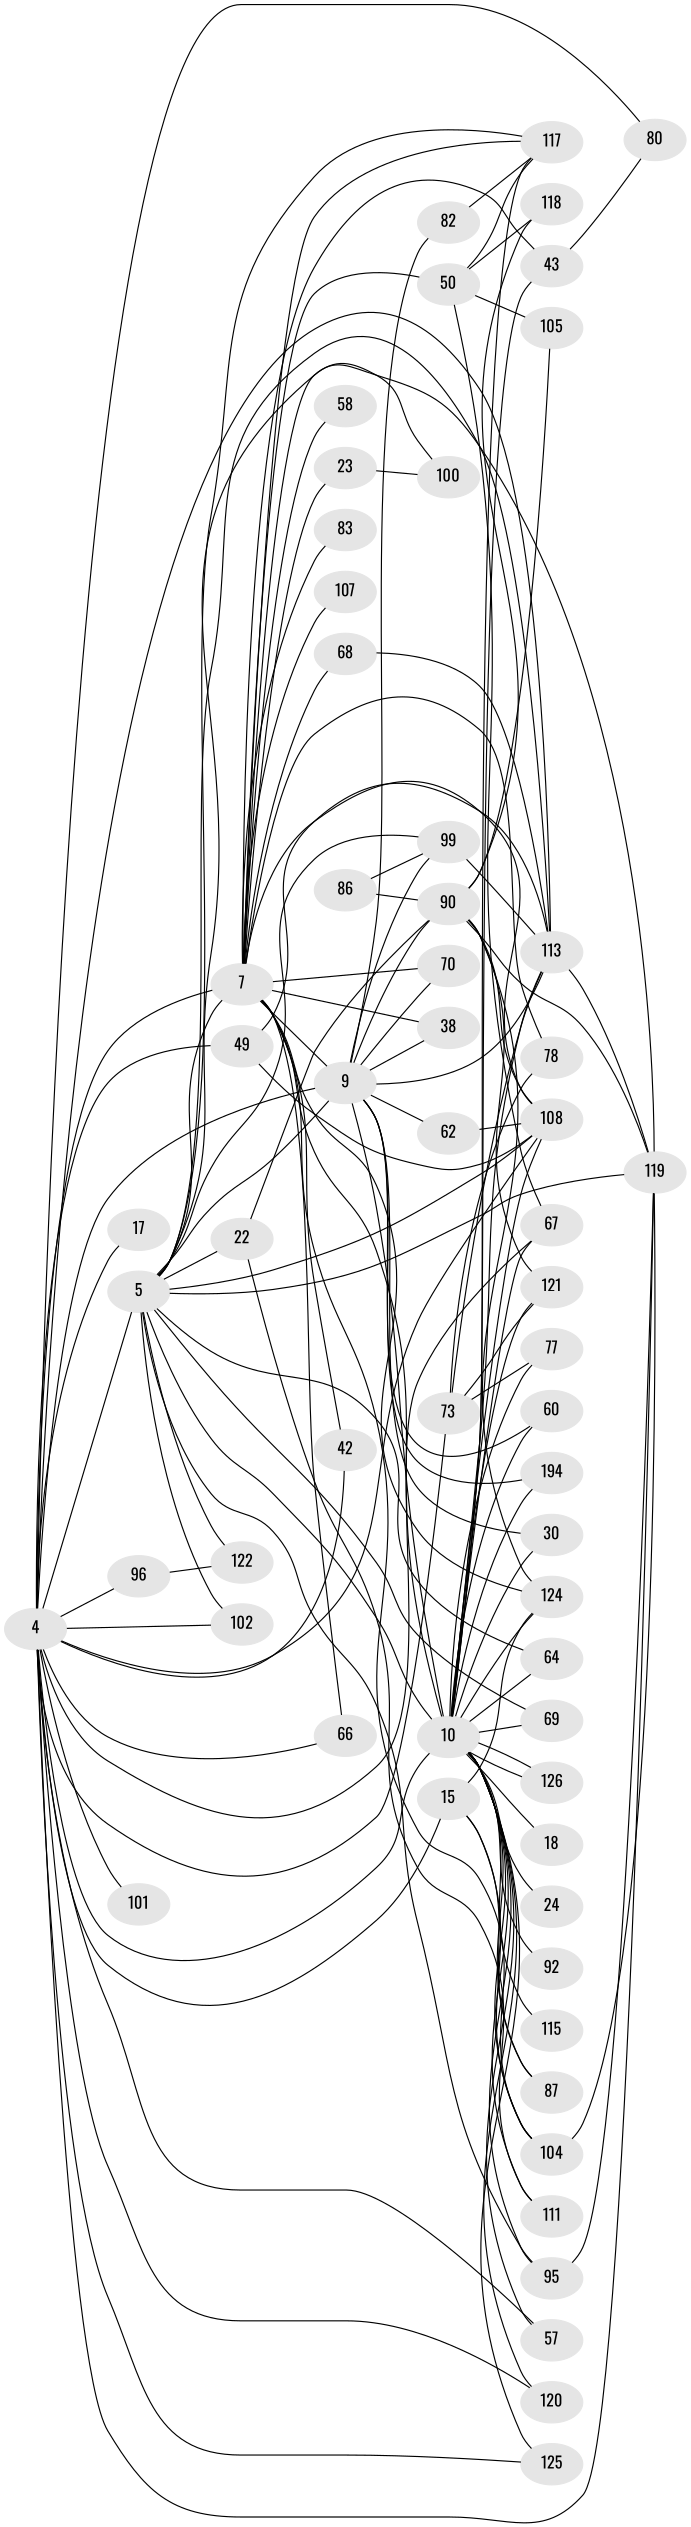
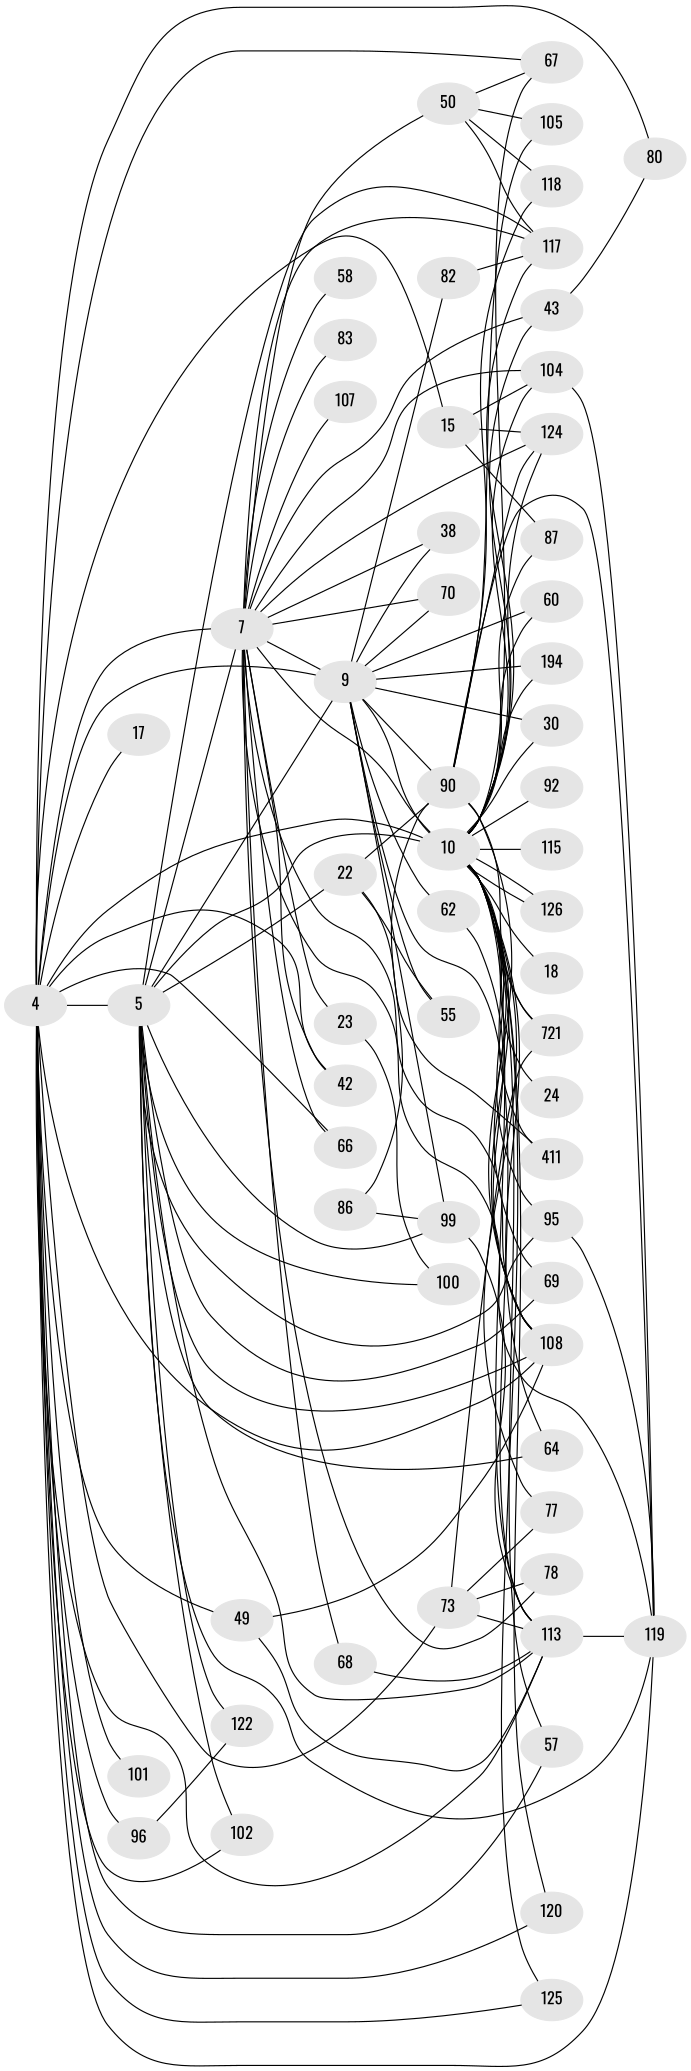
none -> (449, 1017)
(552, 1287) -> (552, 1035)
(552, 2216) -> (552, 1159)
